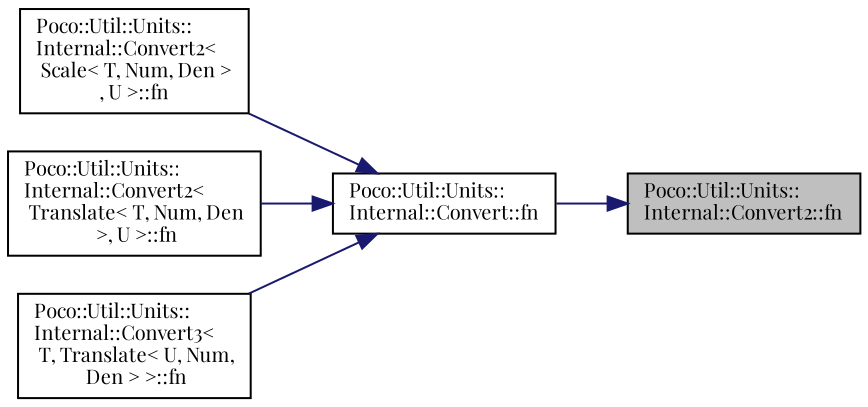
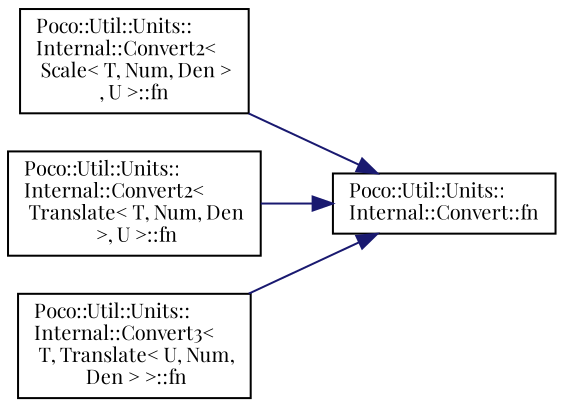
(744, 204) -> none
